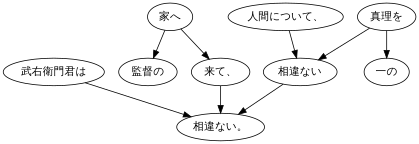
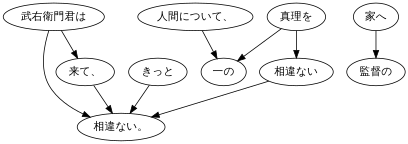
(192, 41) -> (68, 41)
(292, 41) -> (208, 41)
none -> (158, 72)
